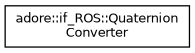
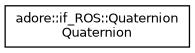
(97, 26) -> (97, 26)
